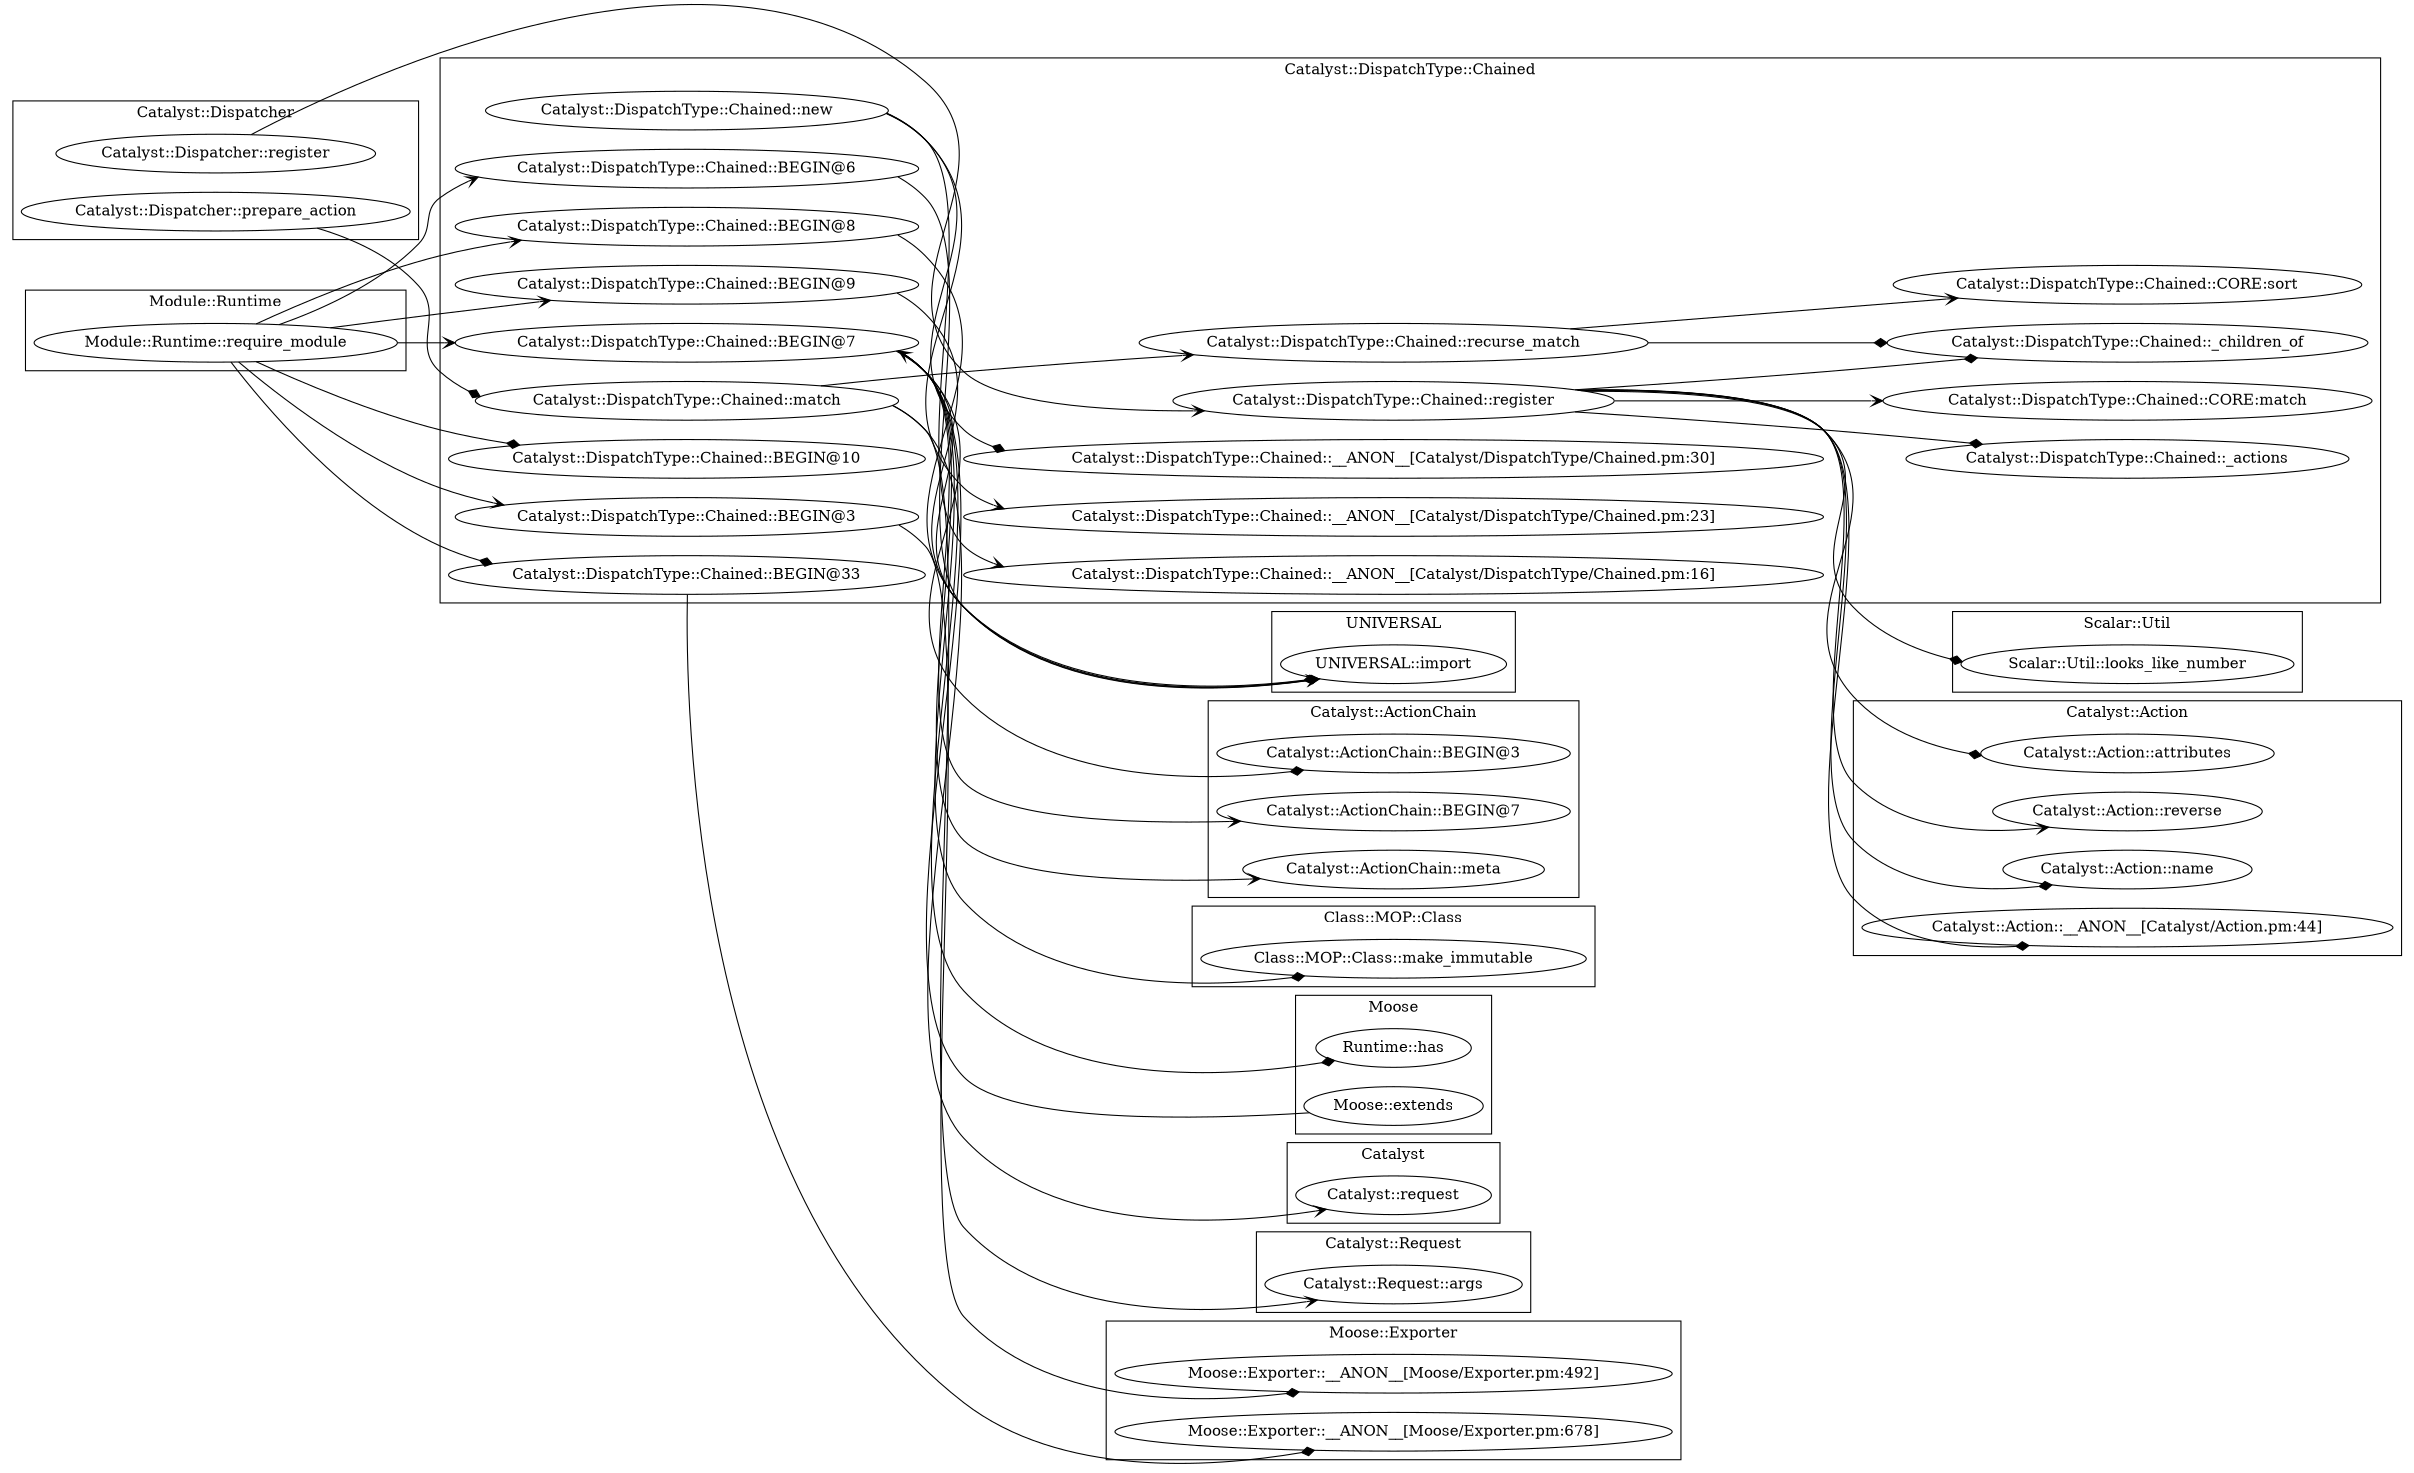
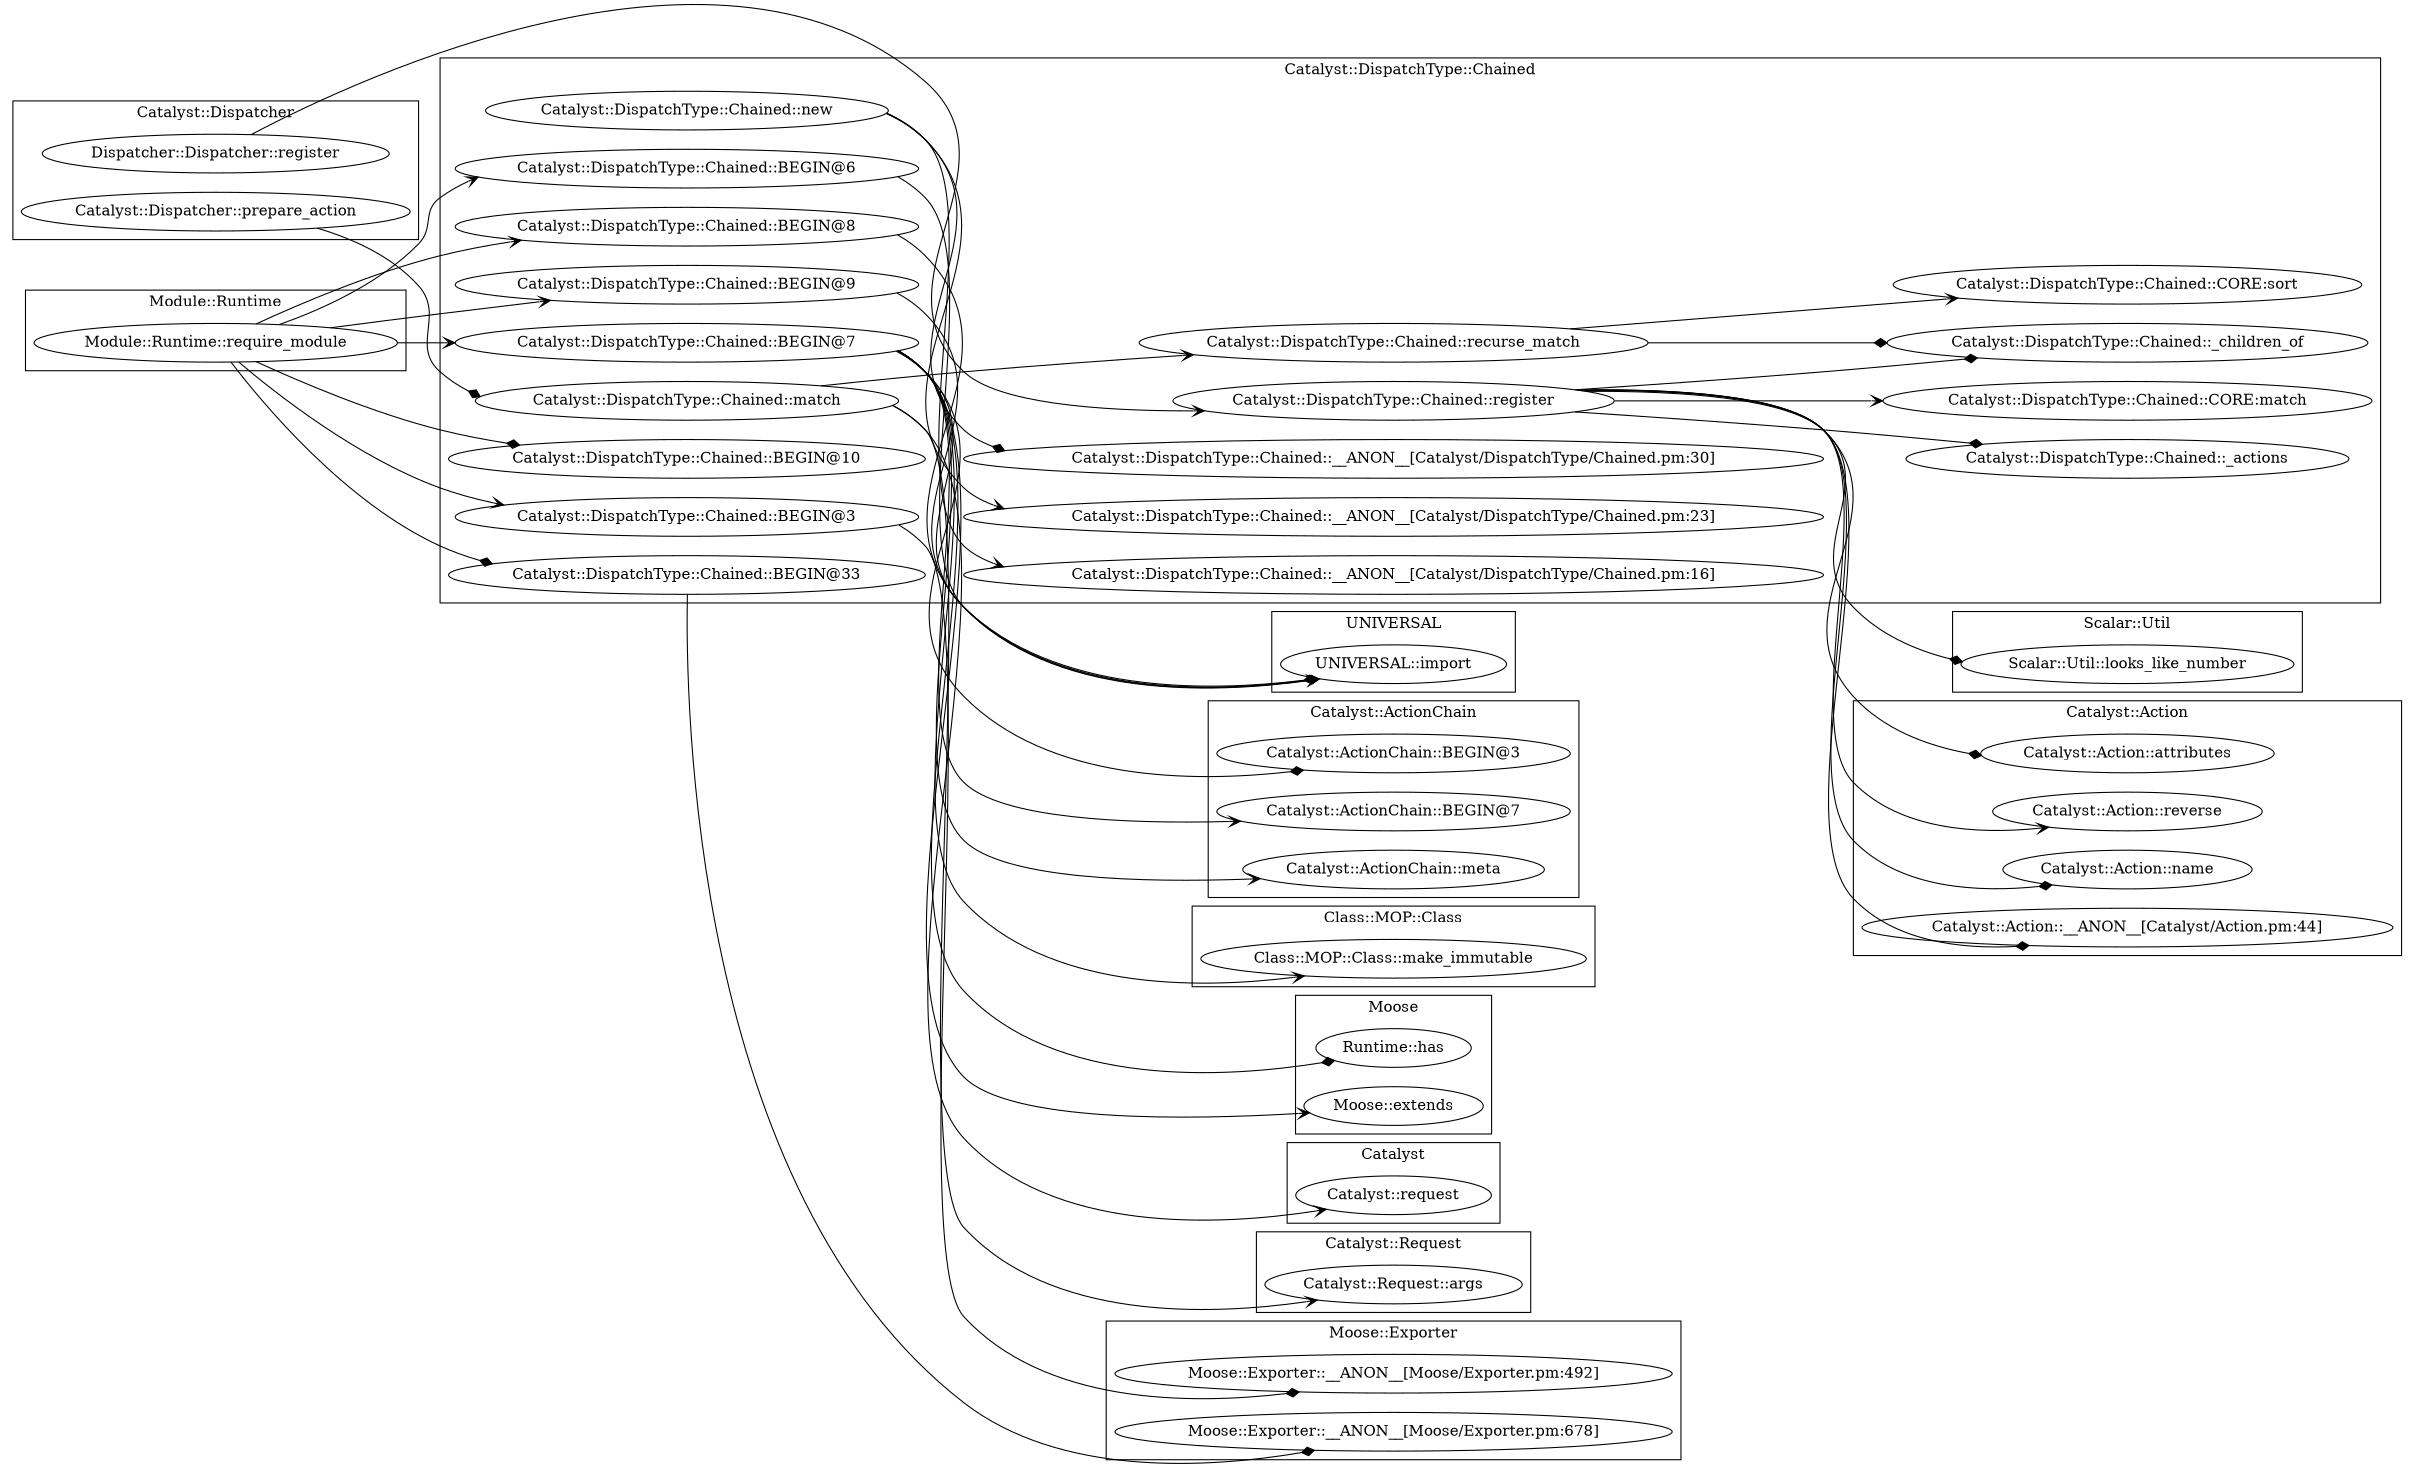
(216, 154) -> (216, 154)
(954, 882) -> (955, 884)
(950, 1049) -> (957, 1064)
